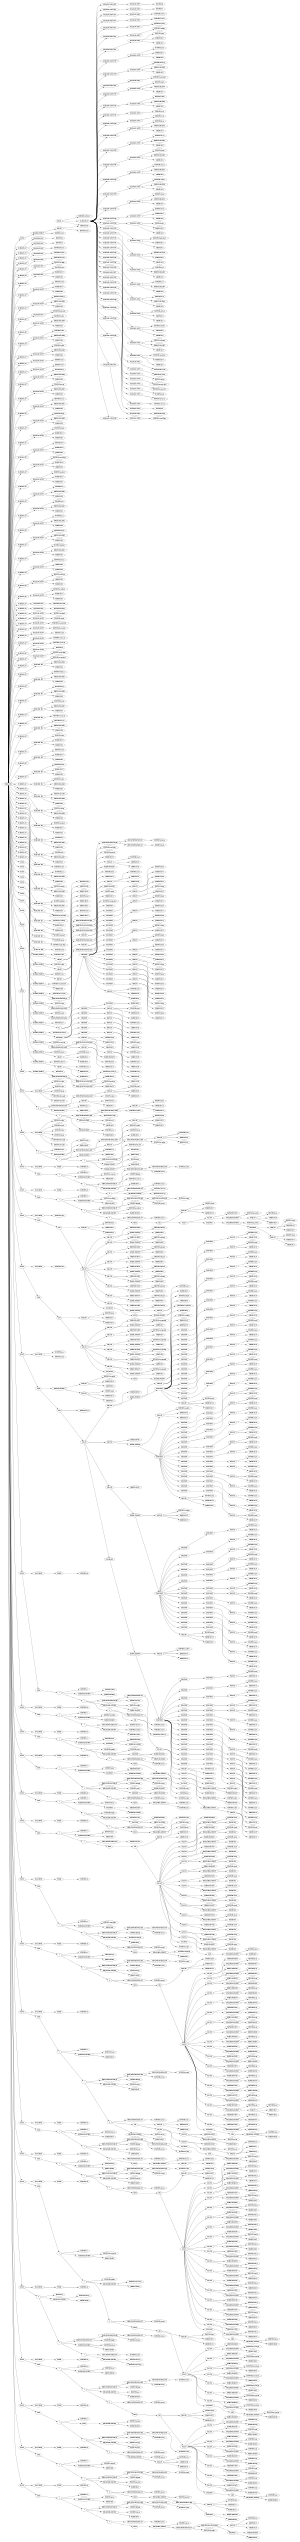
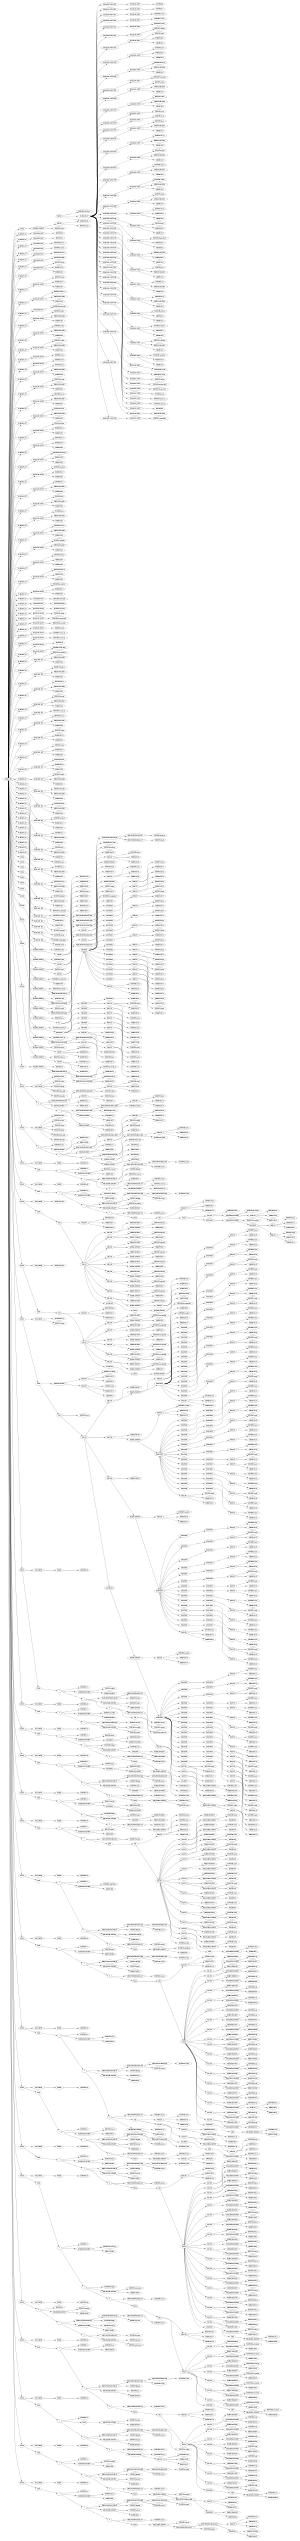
none -> (184, 1289)
(253, 2013) -> none
none -> (209, 2159)
